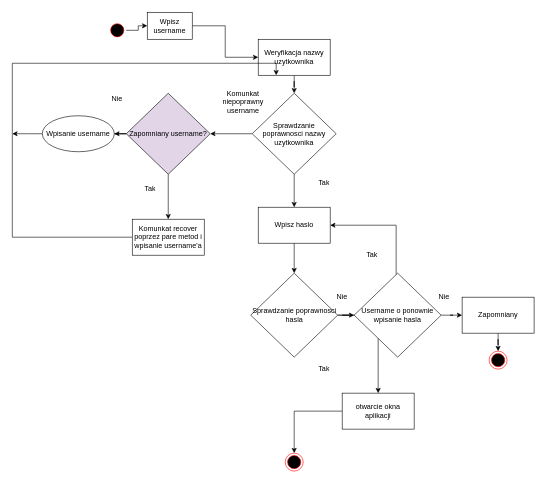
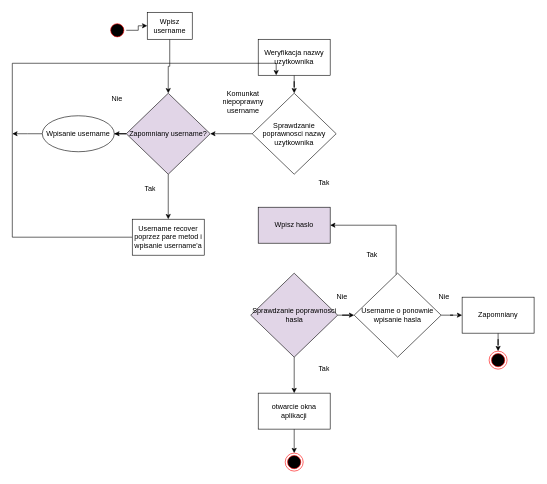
(252, 57) -> (168, 66)
(294, 201) -> none
(294, 225) -> (294, 225)
(168, 237) -> (168, 237)
(294, 267) -> none
(294, 315) -> (294, 315)
(378, 411) -> (294, 411)
